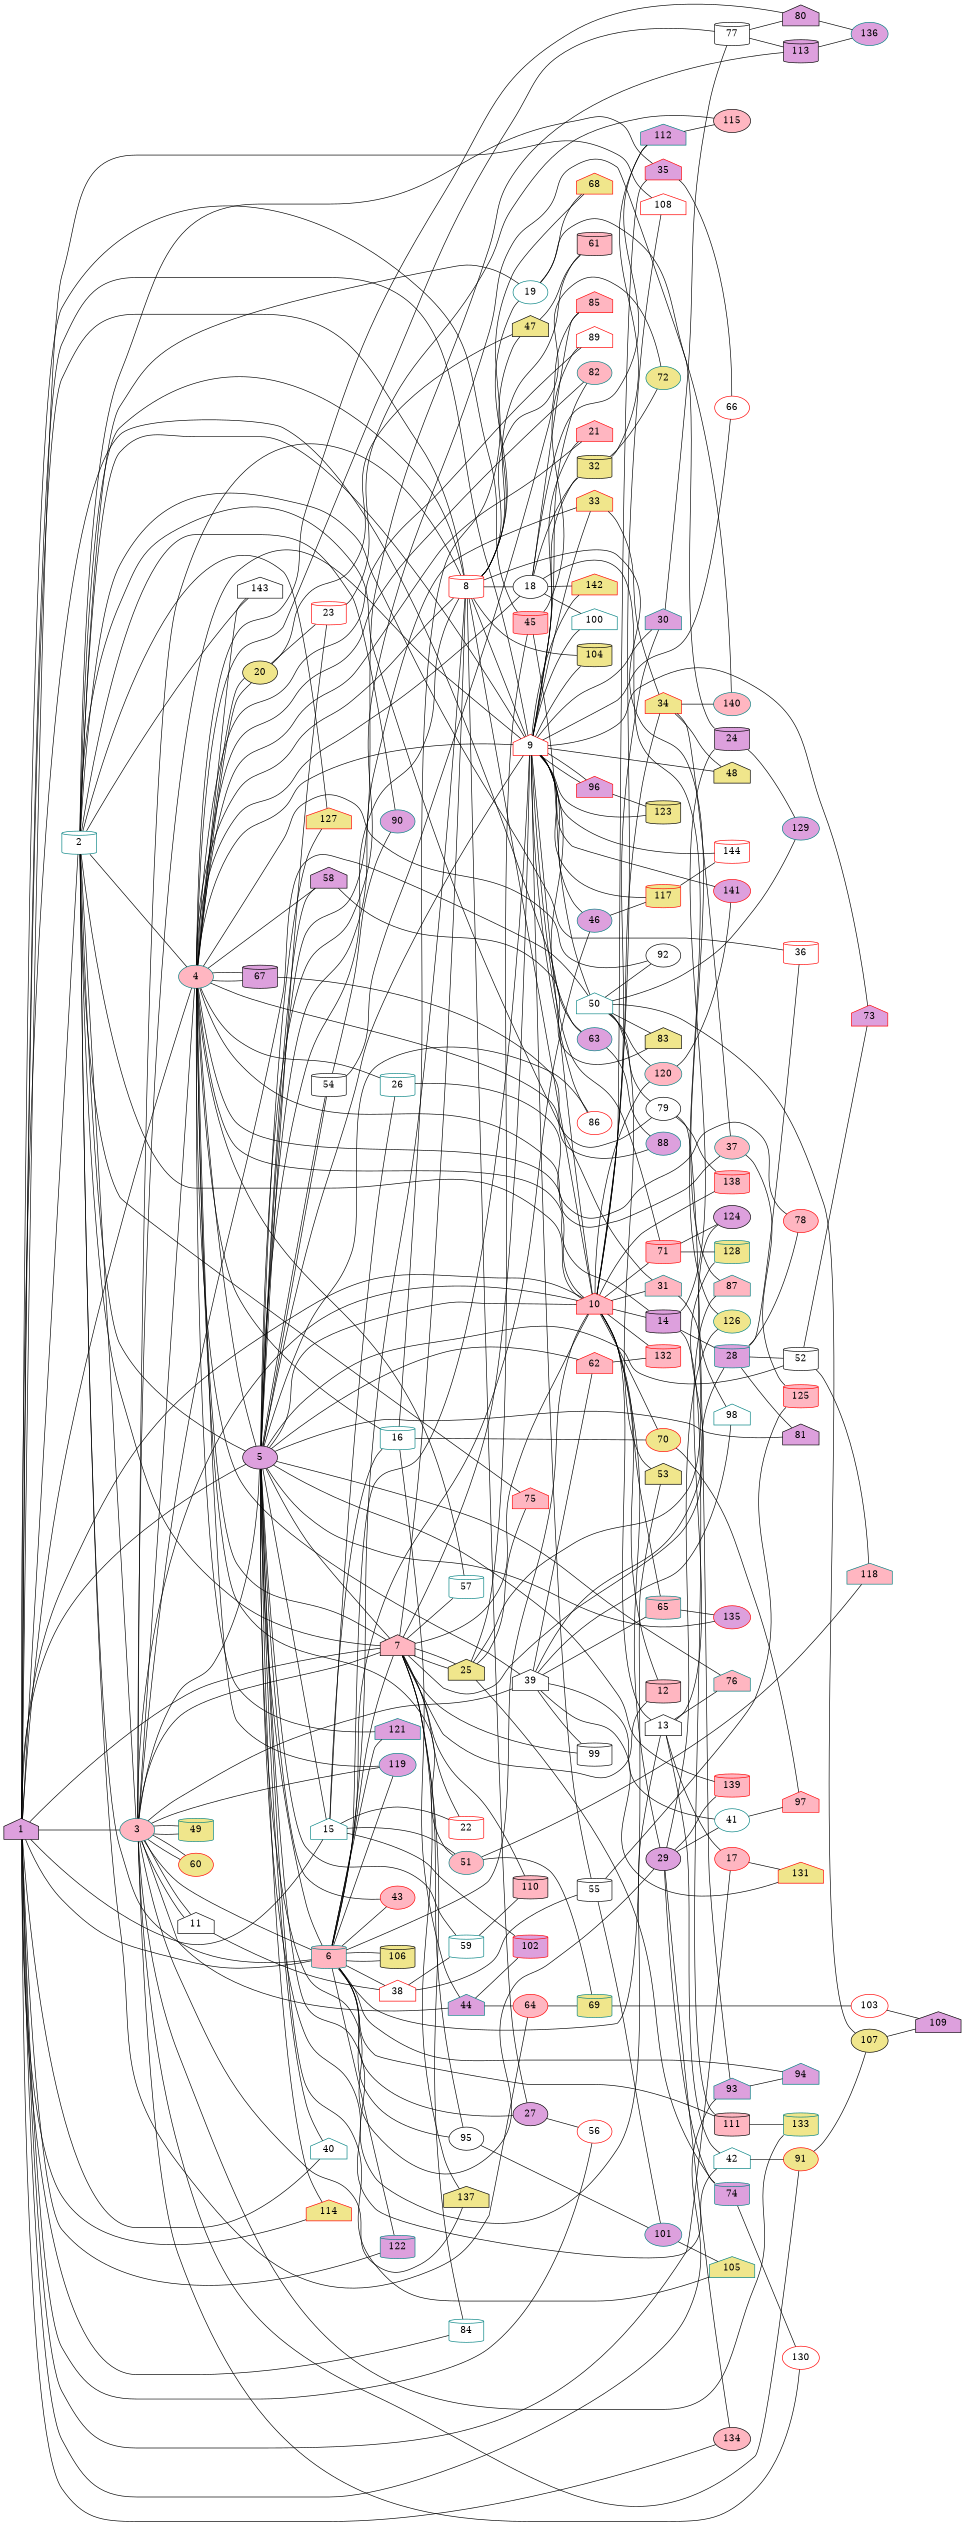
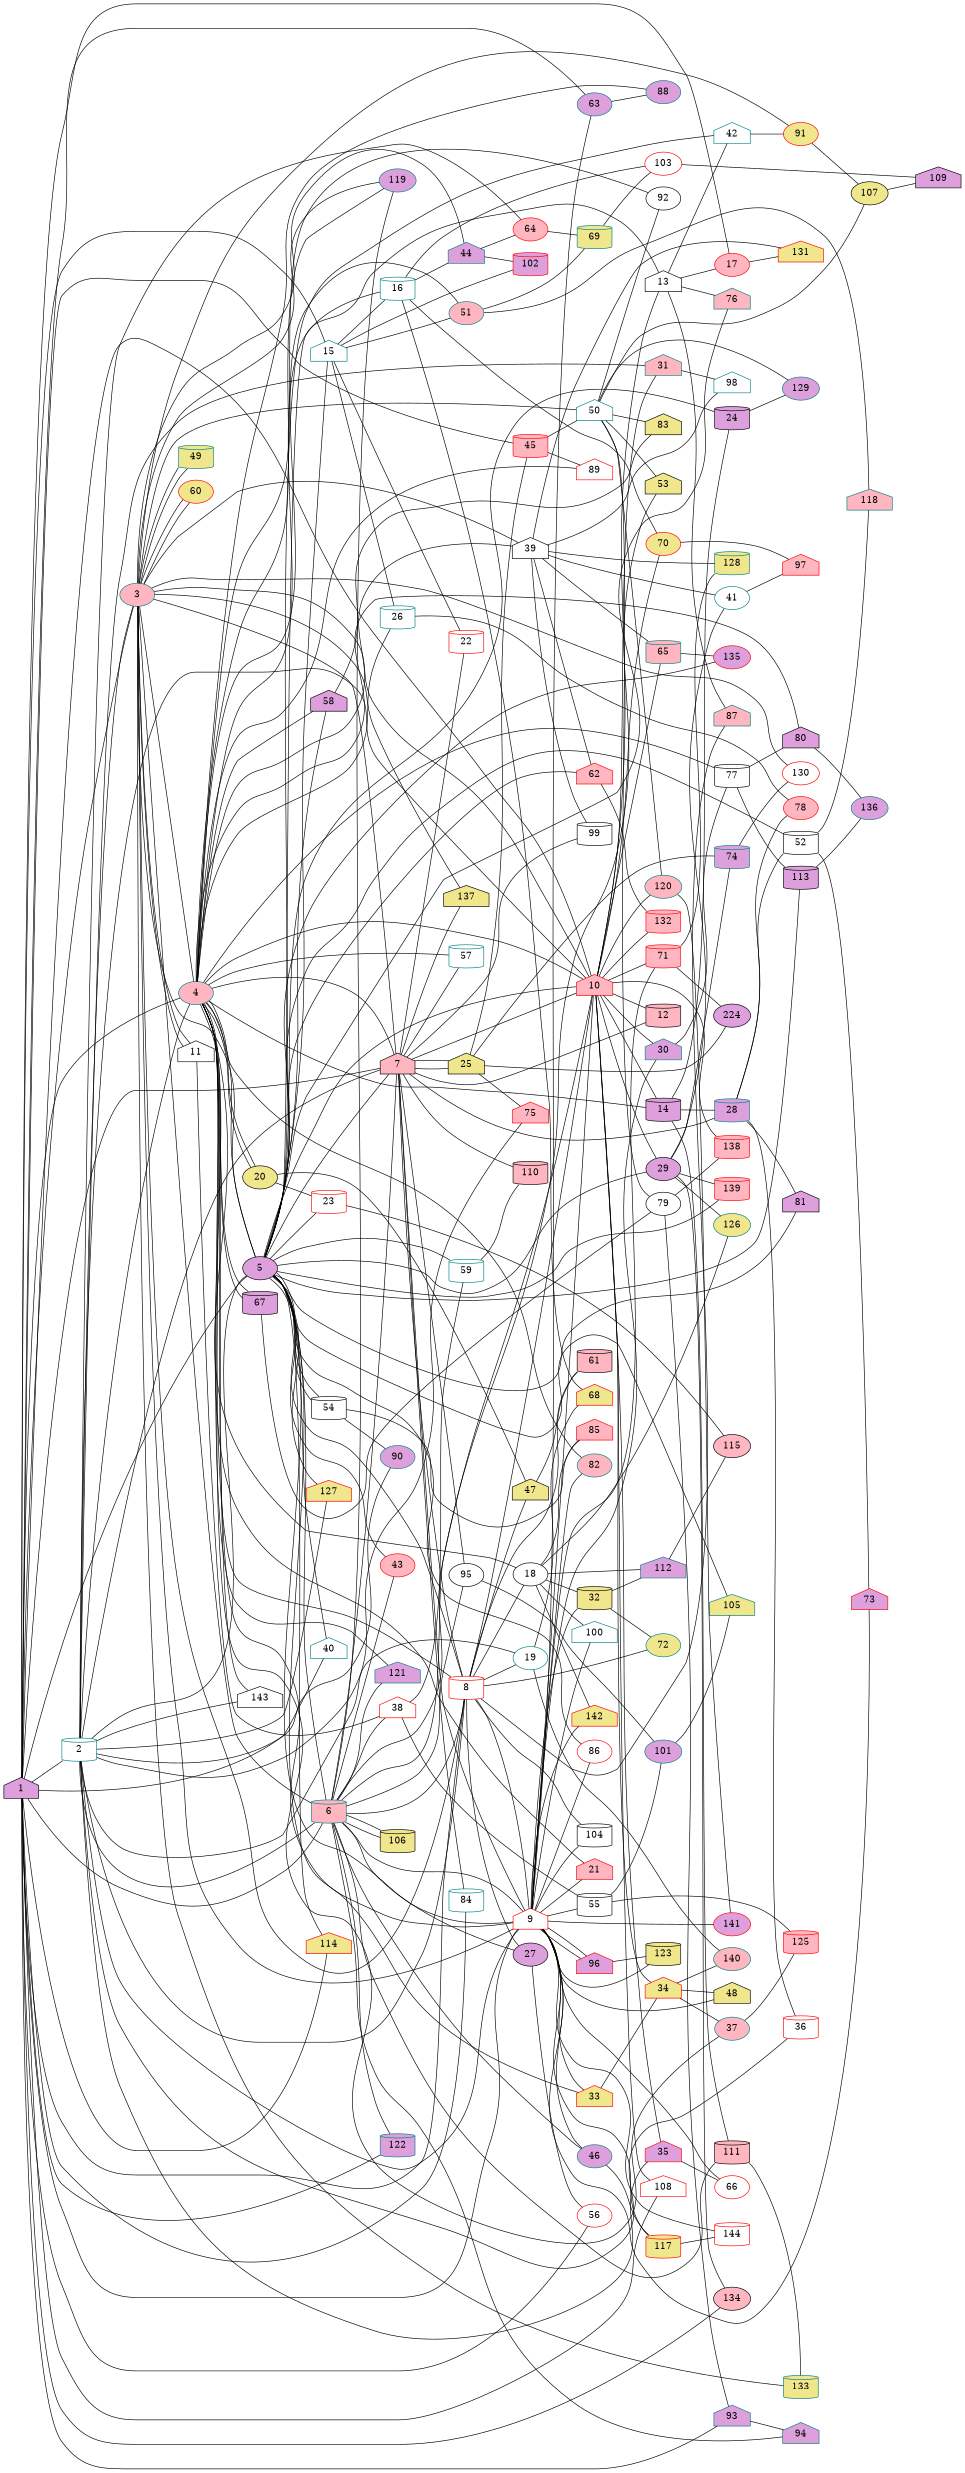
none -> (514, 201)
(595, 655) -> (595, 1835)
(732, 1217) -> (732, 1016)
